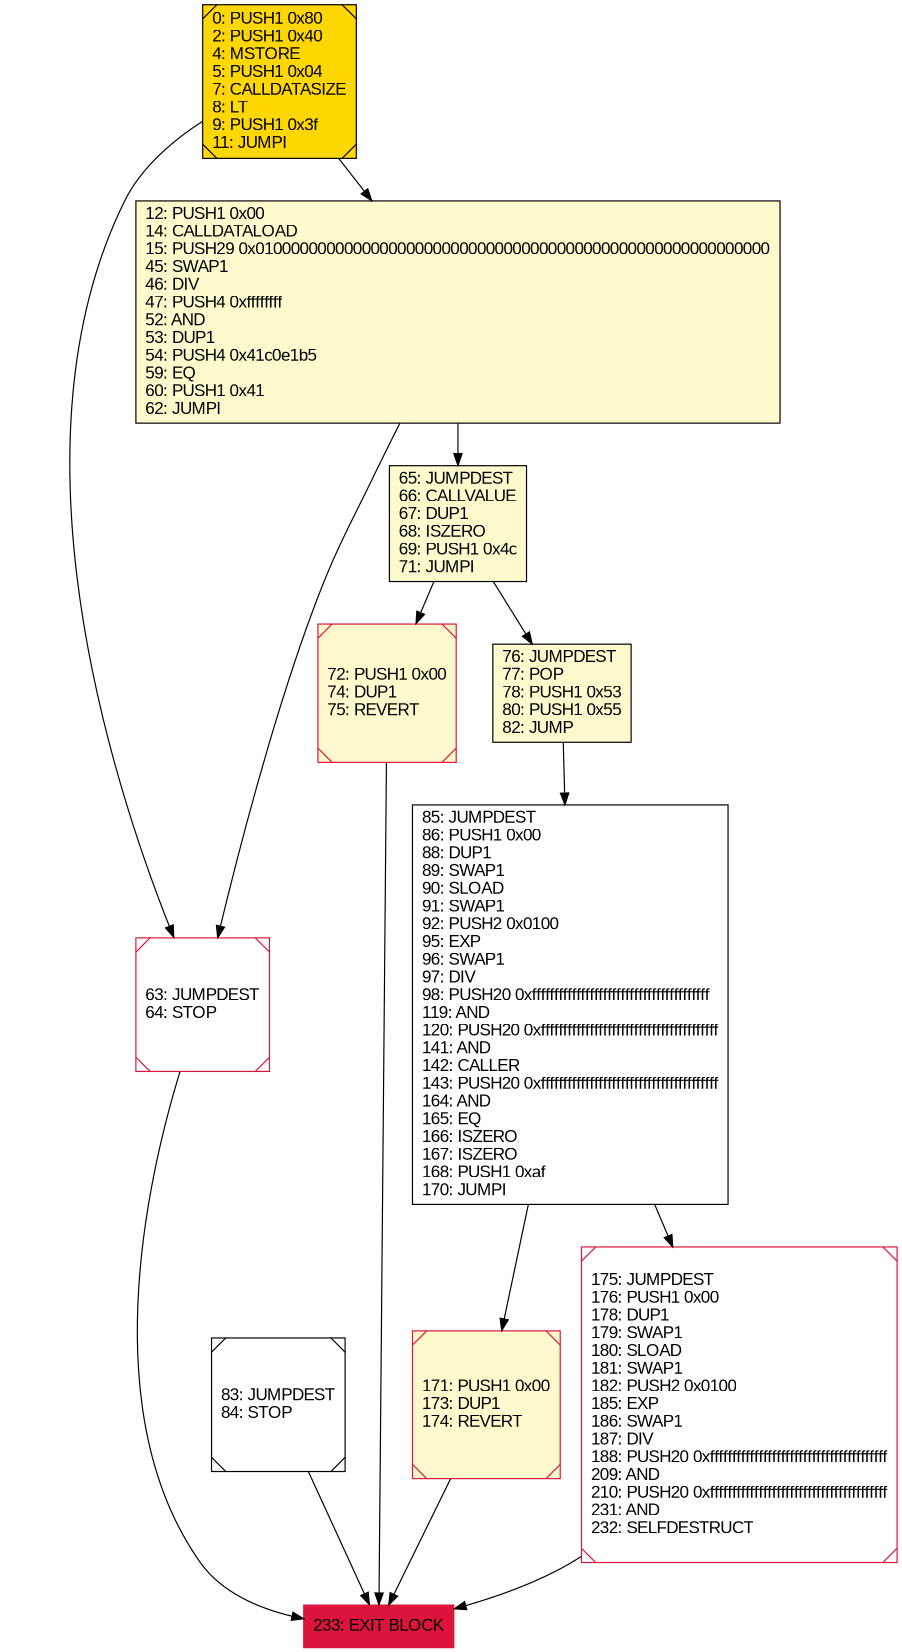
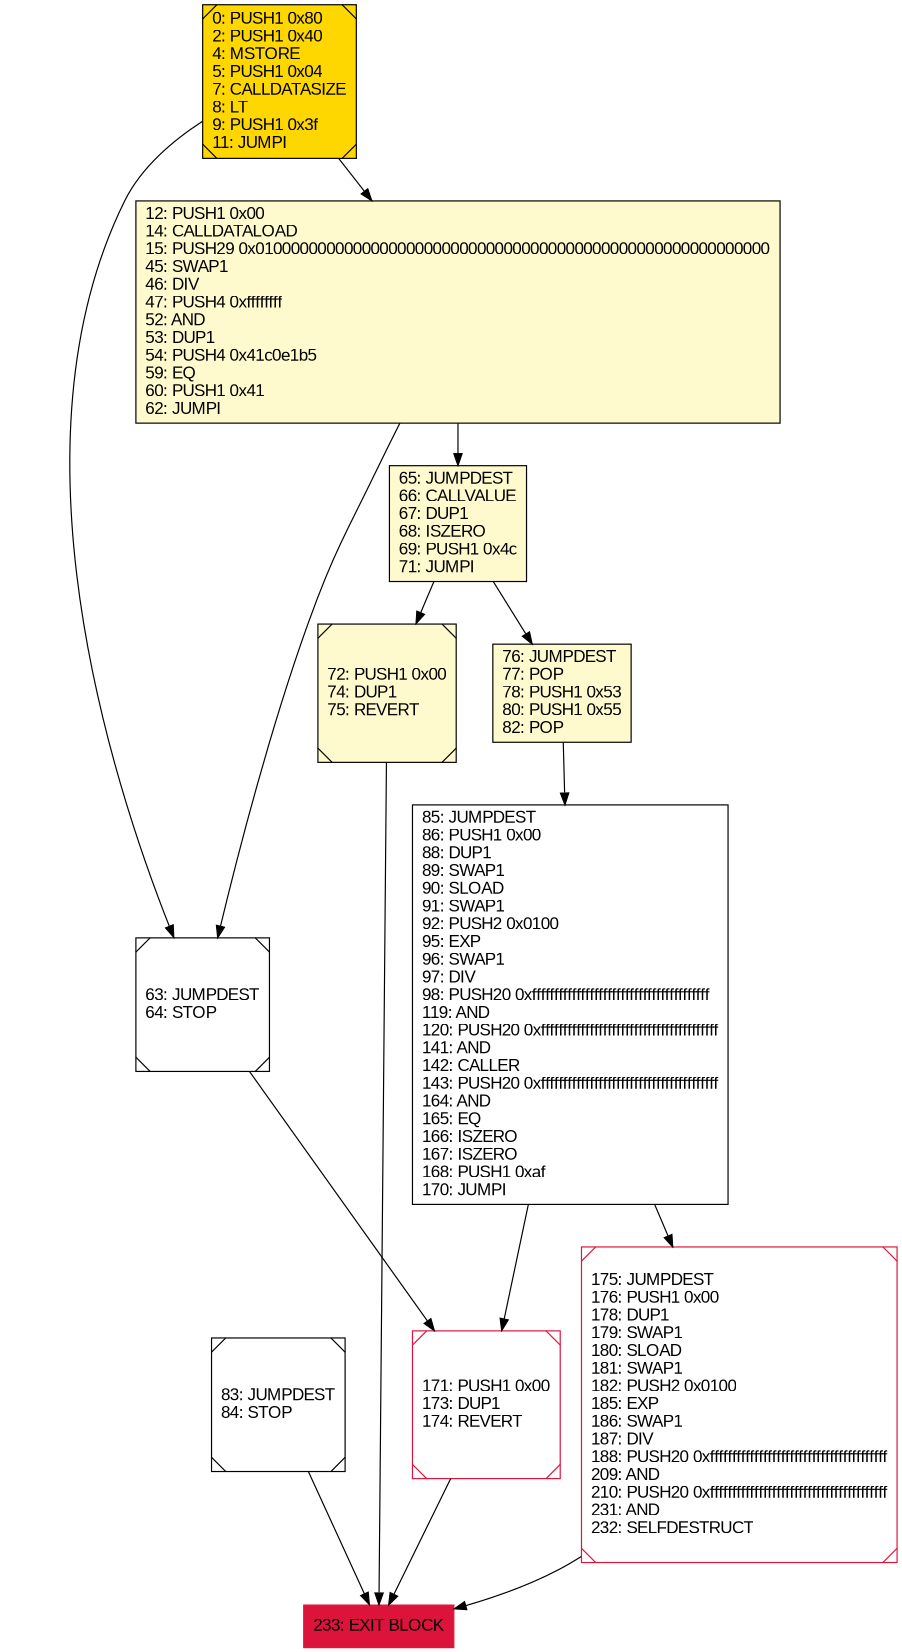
(387, 693) -> (387, 693)
(562, 693) -> (562, 693)
(203, 1005) -> (203, 1005)
(139, 1375) -> (338, 1196)
(486, 1405) -> (486, 1405)
